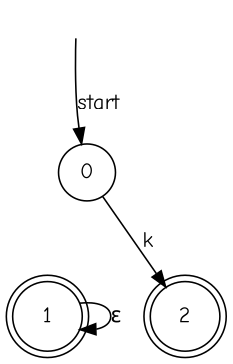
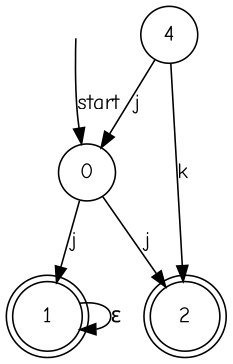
none -> (169, 35)
none -> (70, 234)
(148, 241) -> (148, 241)
